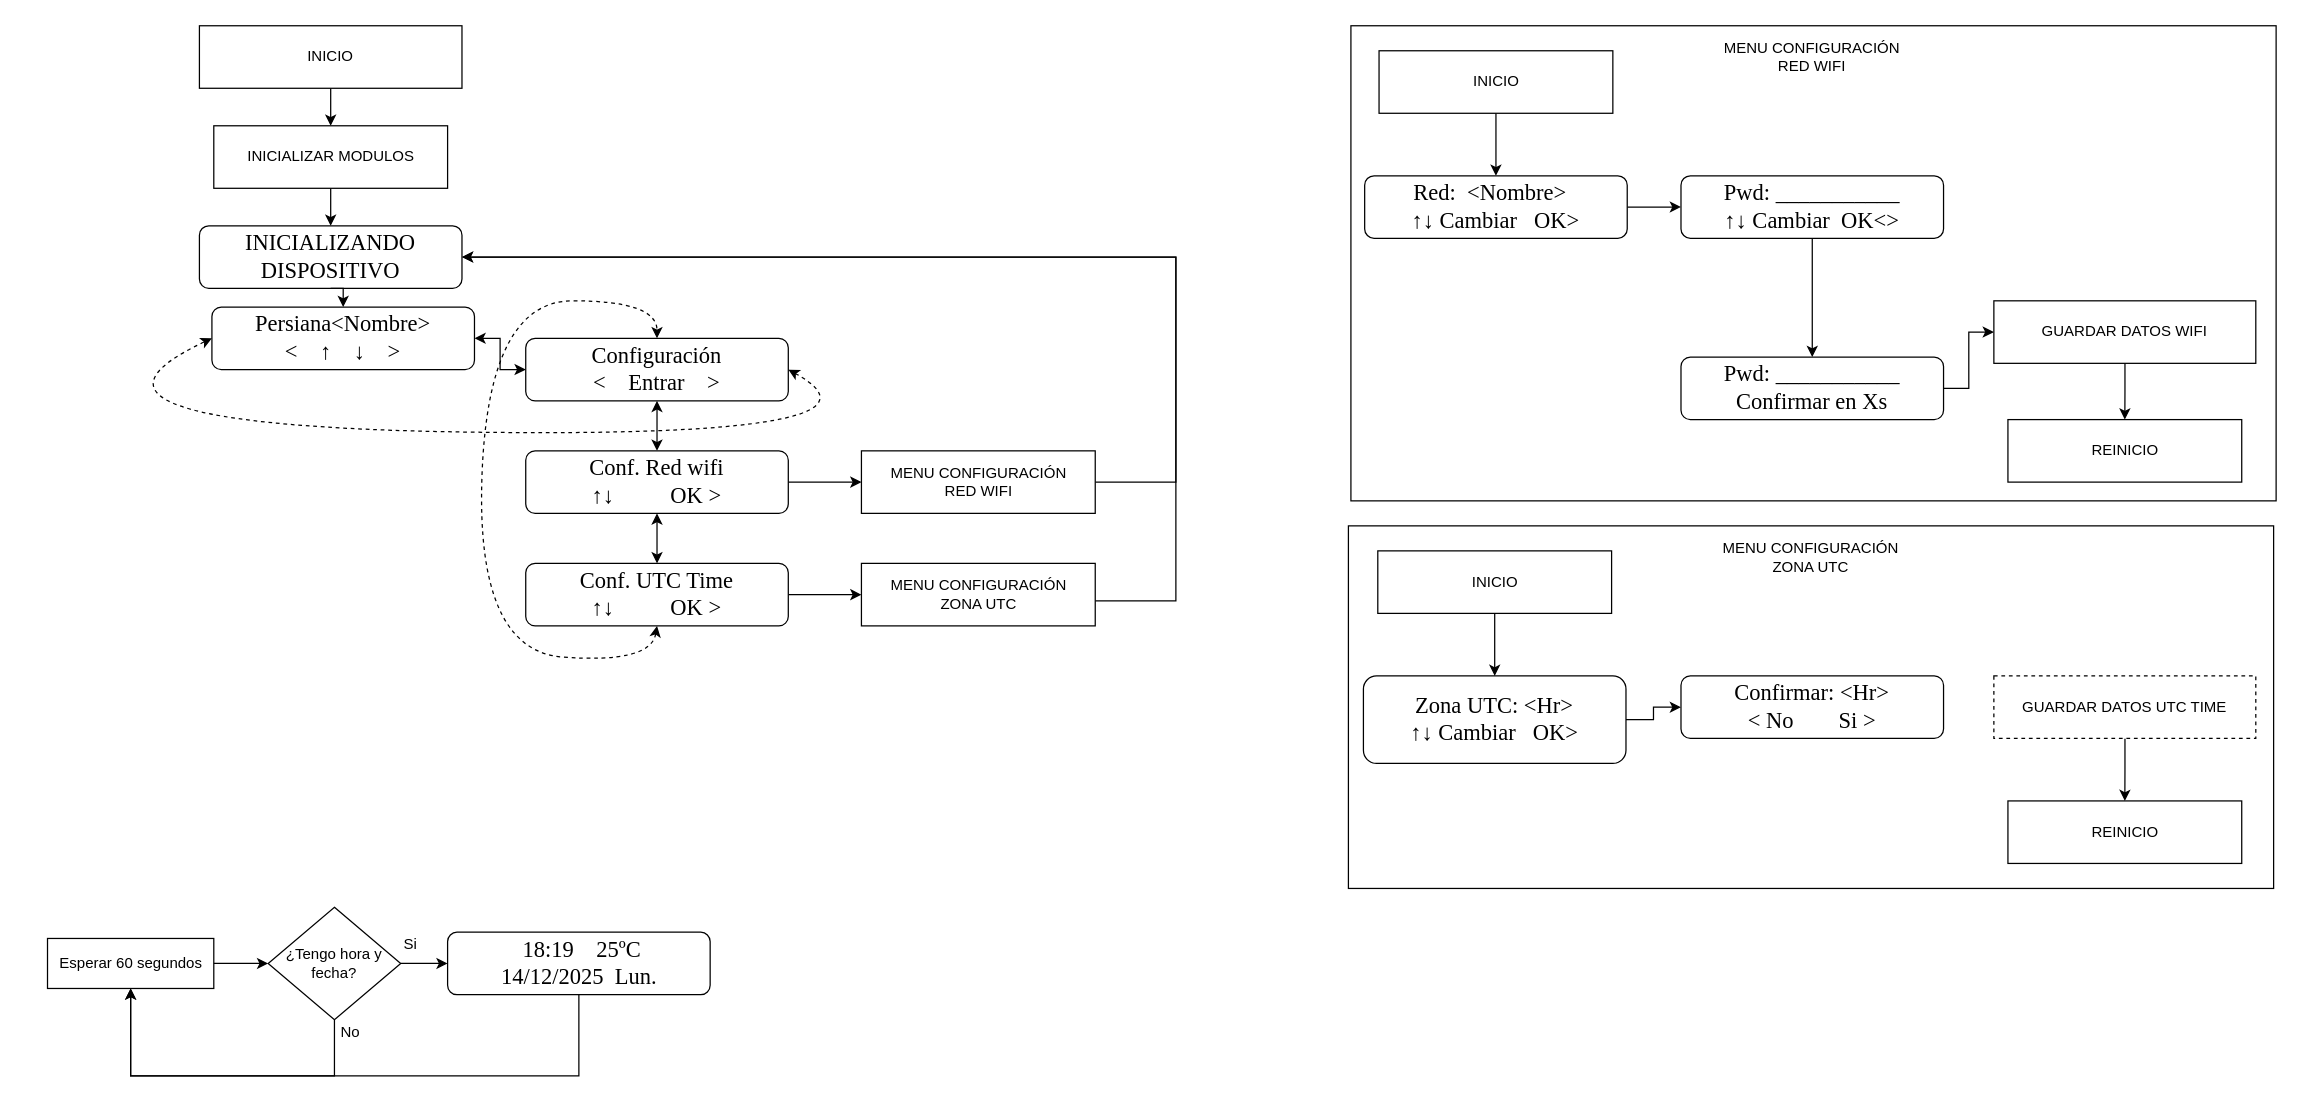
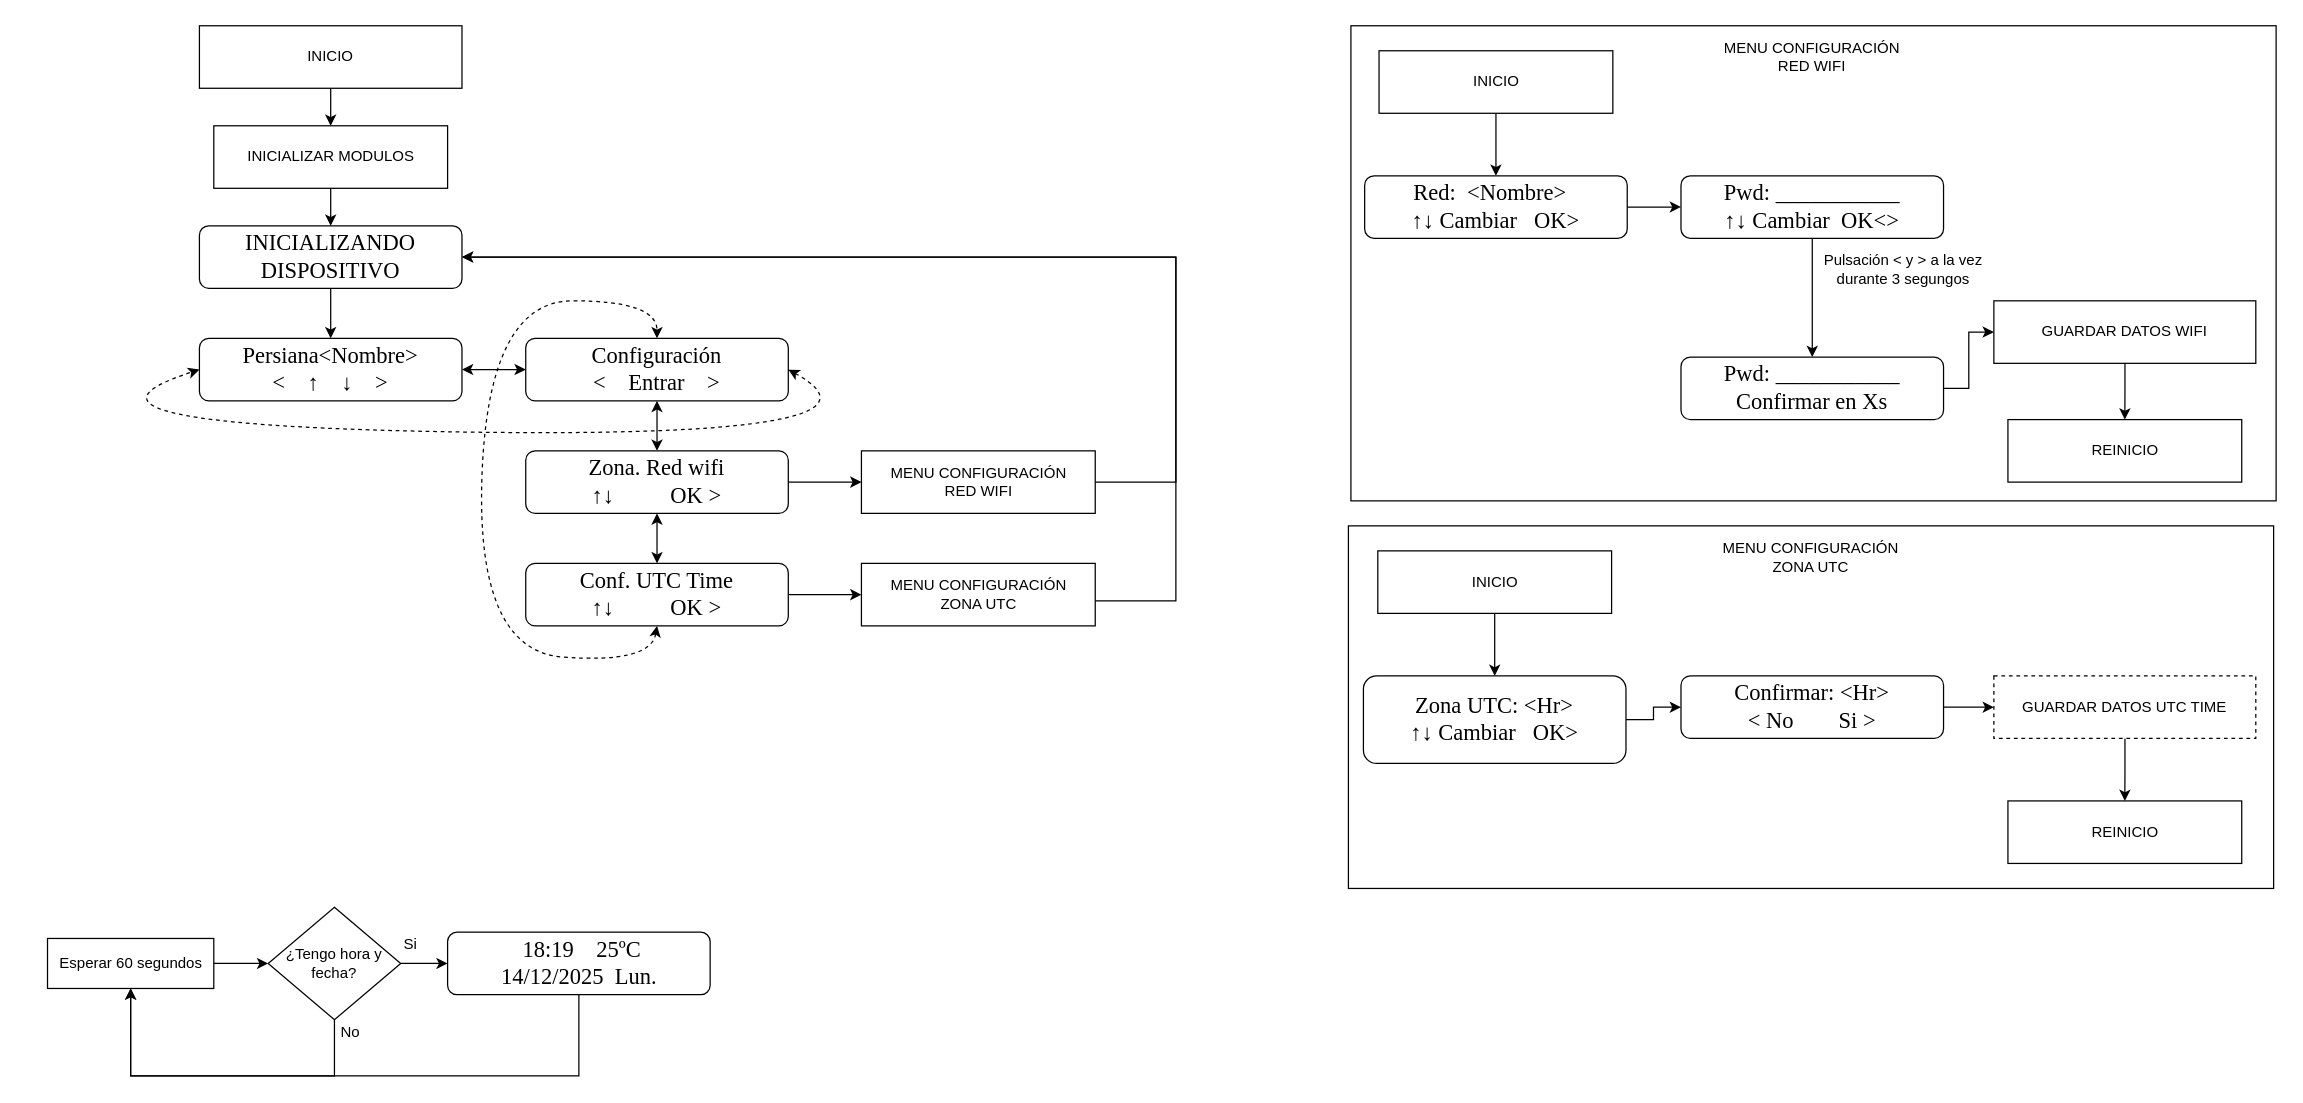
none -> (1903, 269)
(343, 338) -> (331, 369)
(657, 482) -> (657, 482)
none -> (1964, 707)
